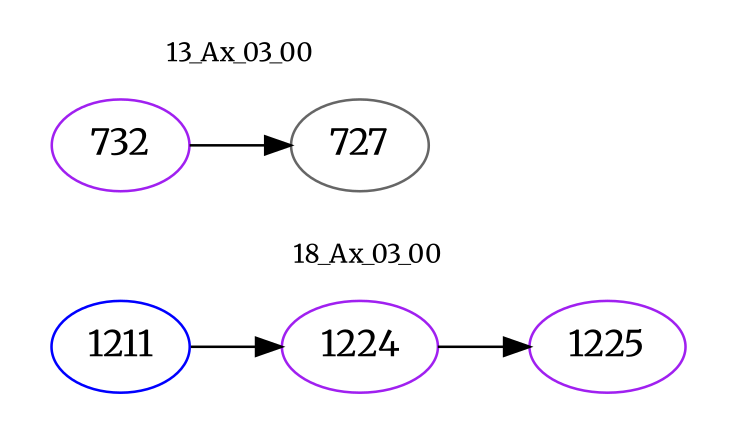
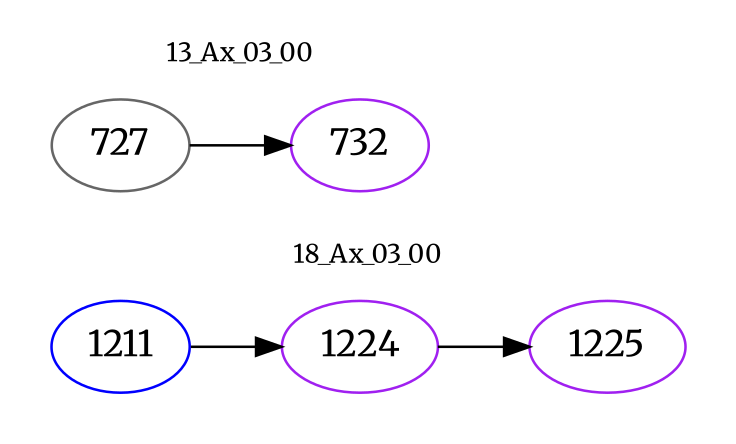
(227, 145) -> (227, 145)
